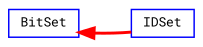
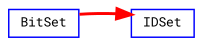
(113, 33) -> (98, 14)
